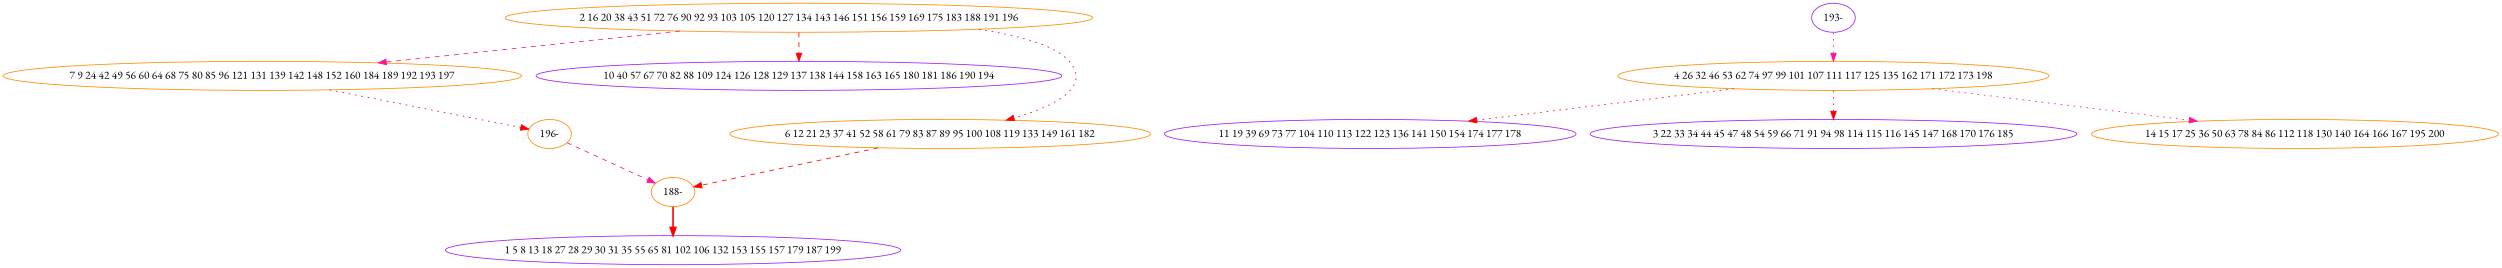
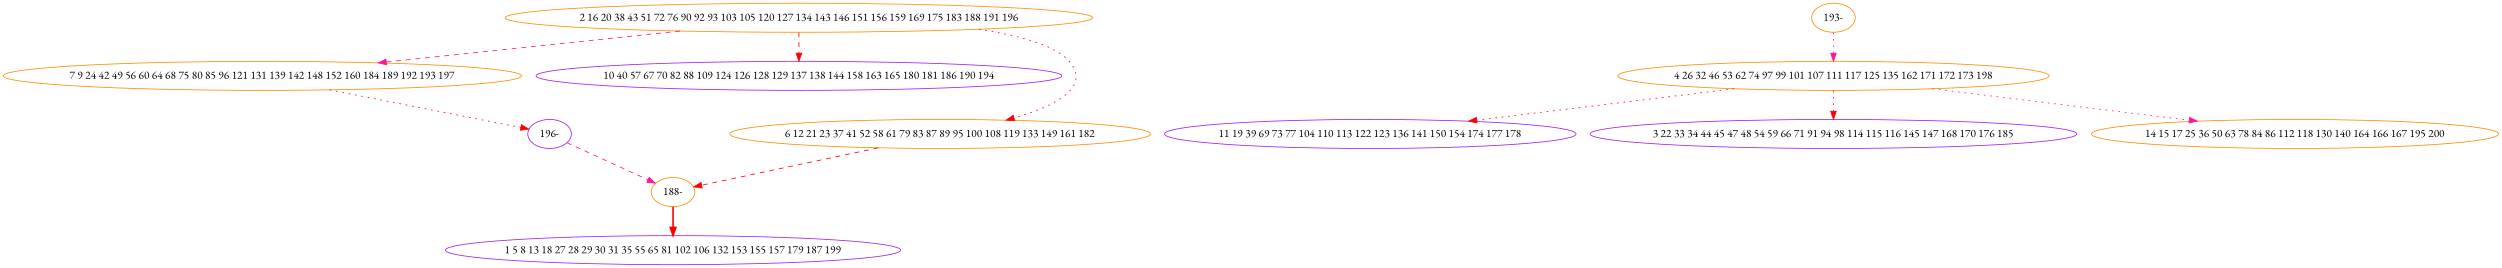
(1833, 18) -> (1833, 18)
(550, 134) -> (550, 134)
